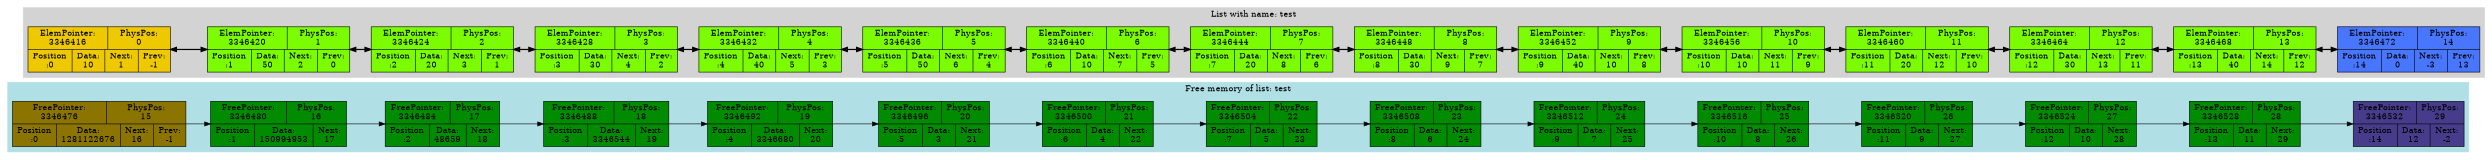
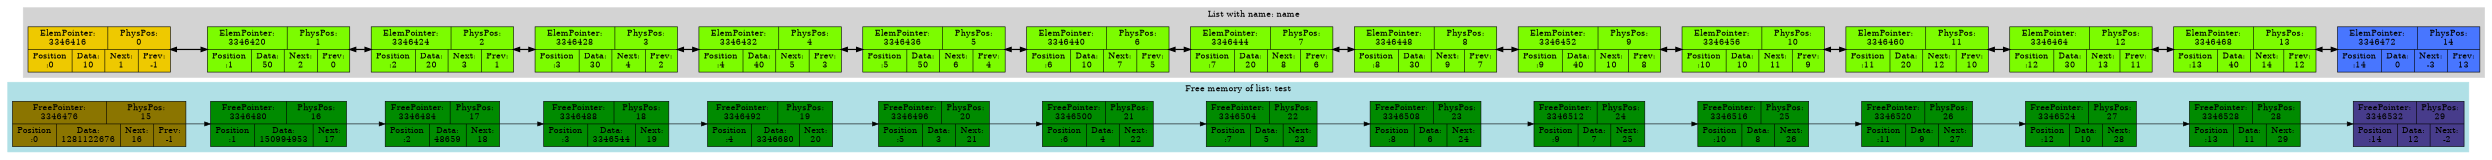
(1254, 15) -> (1254, 15)
